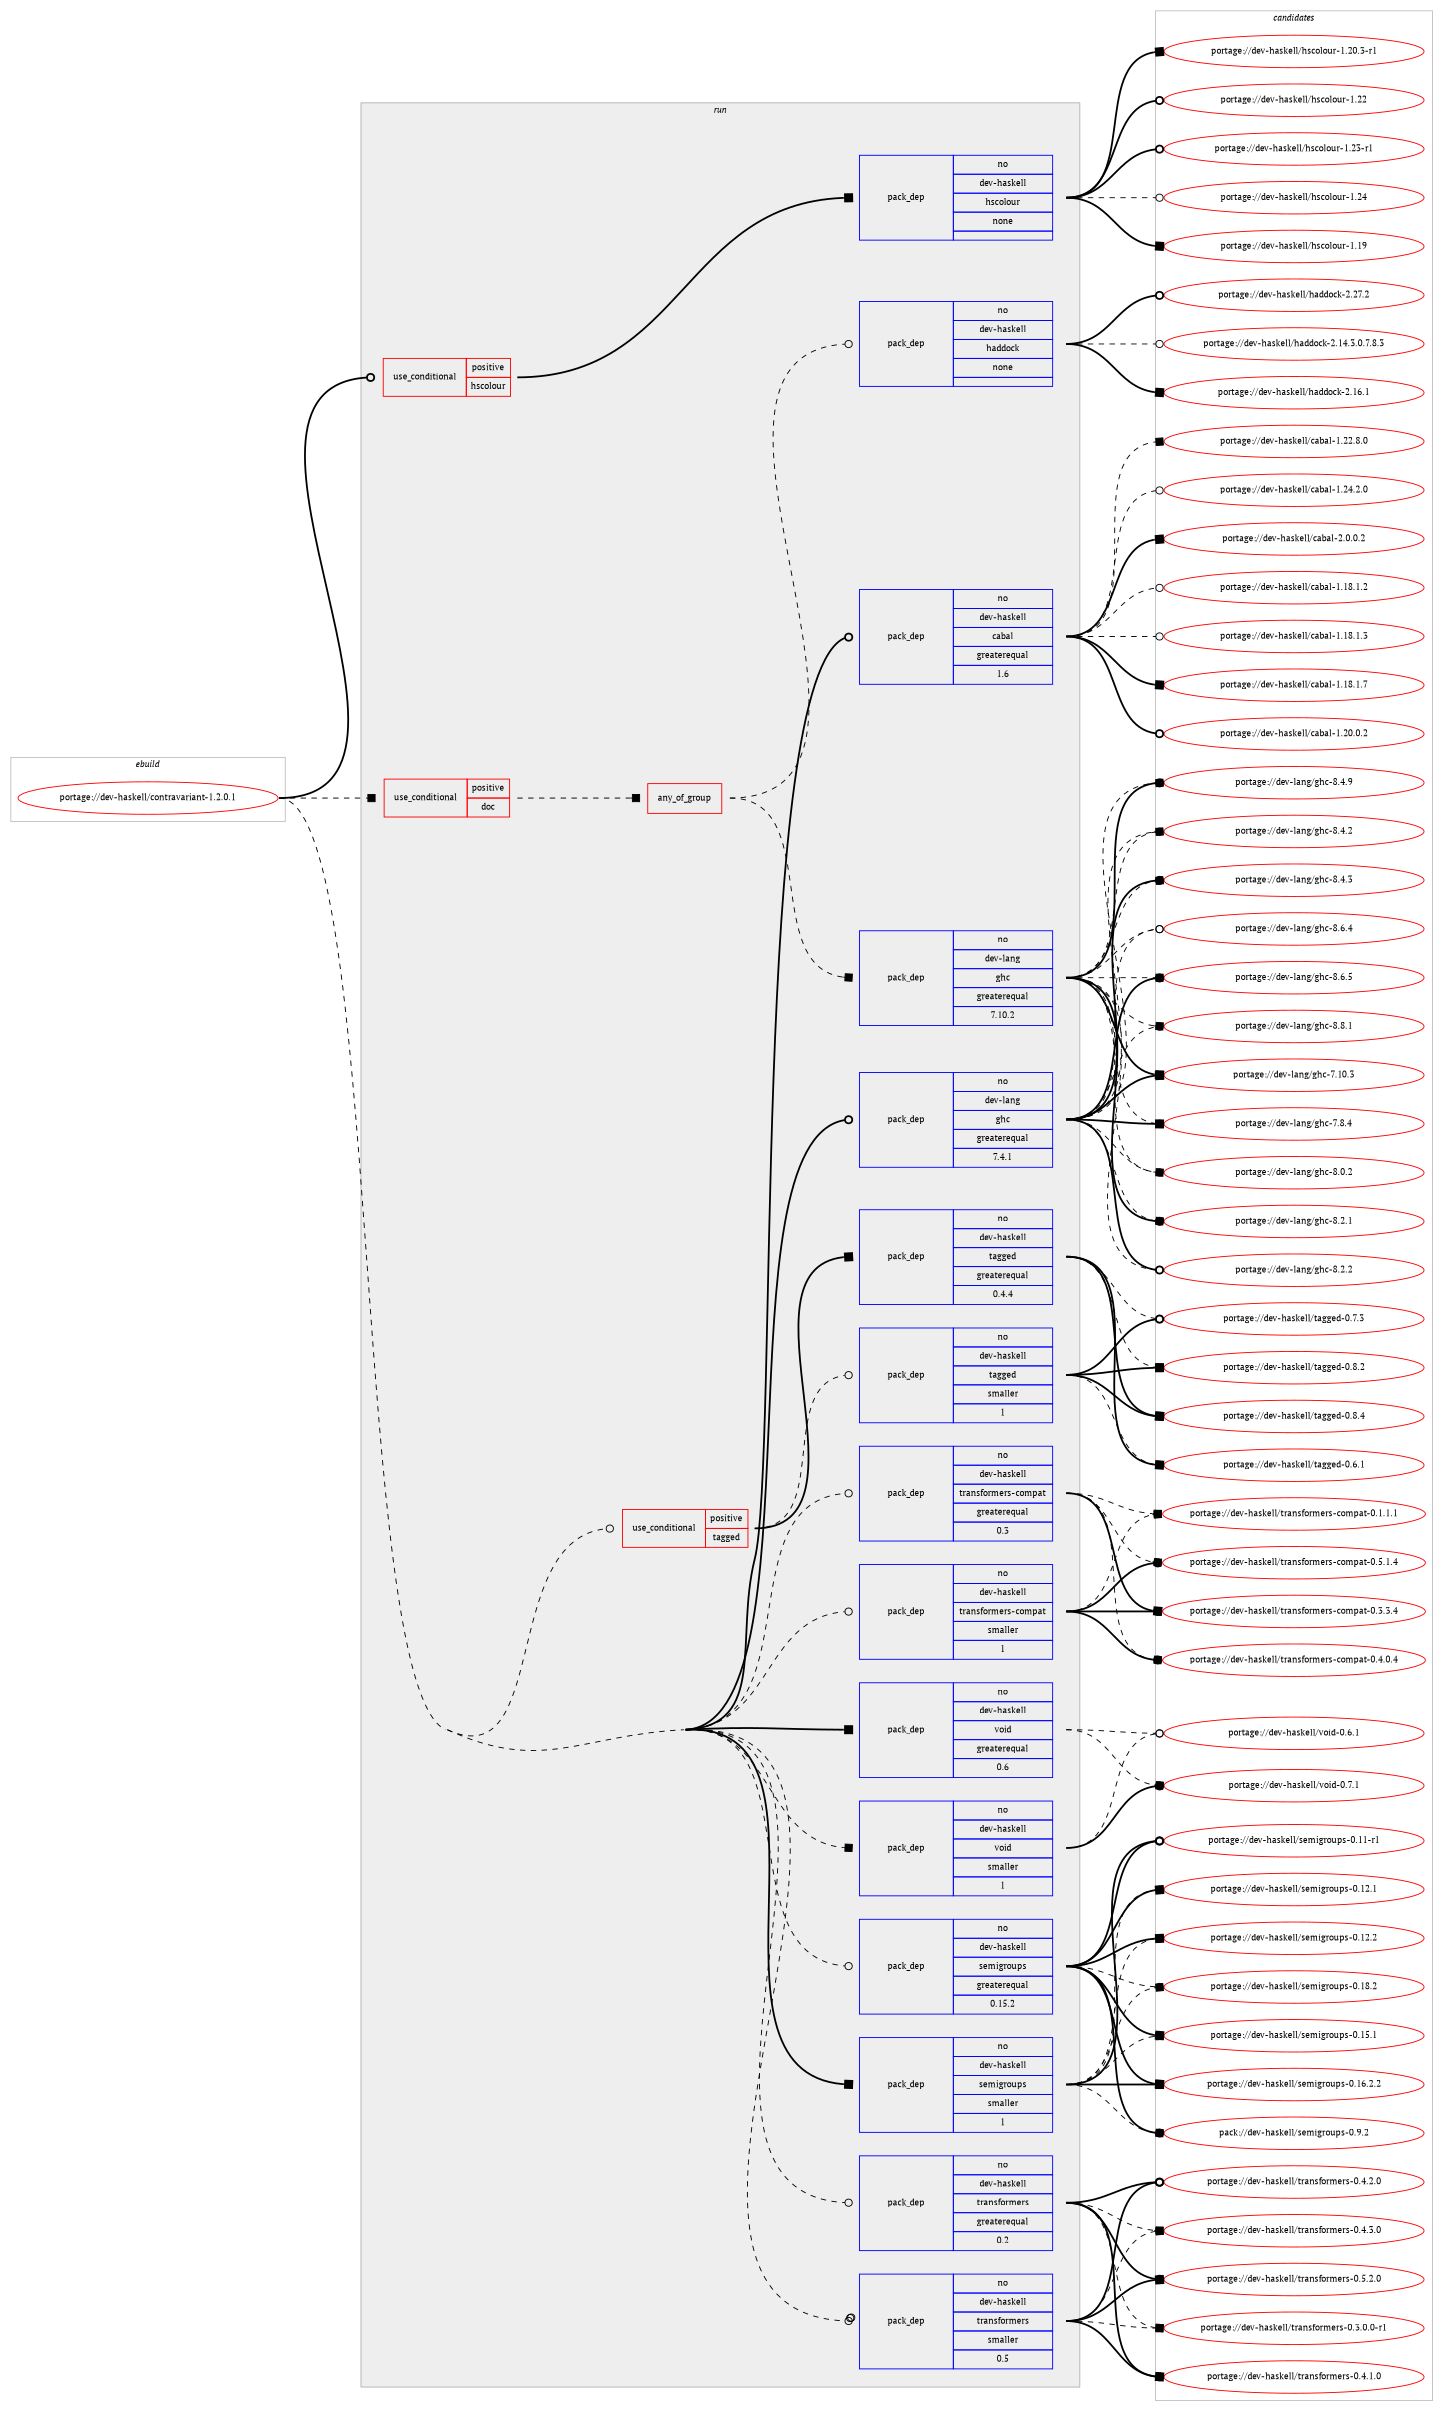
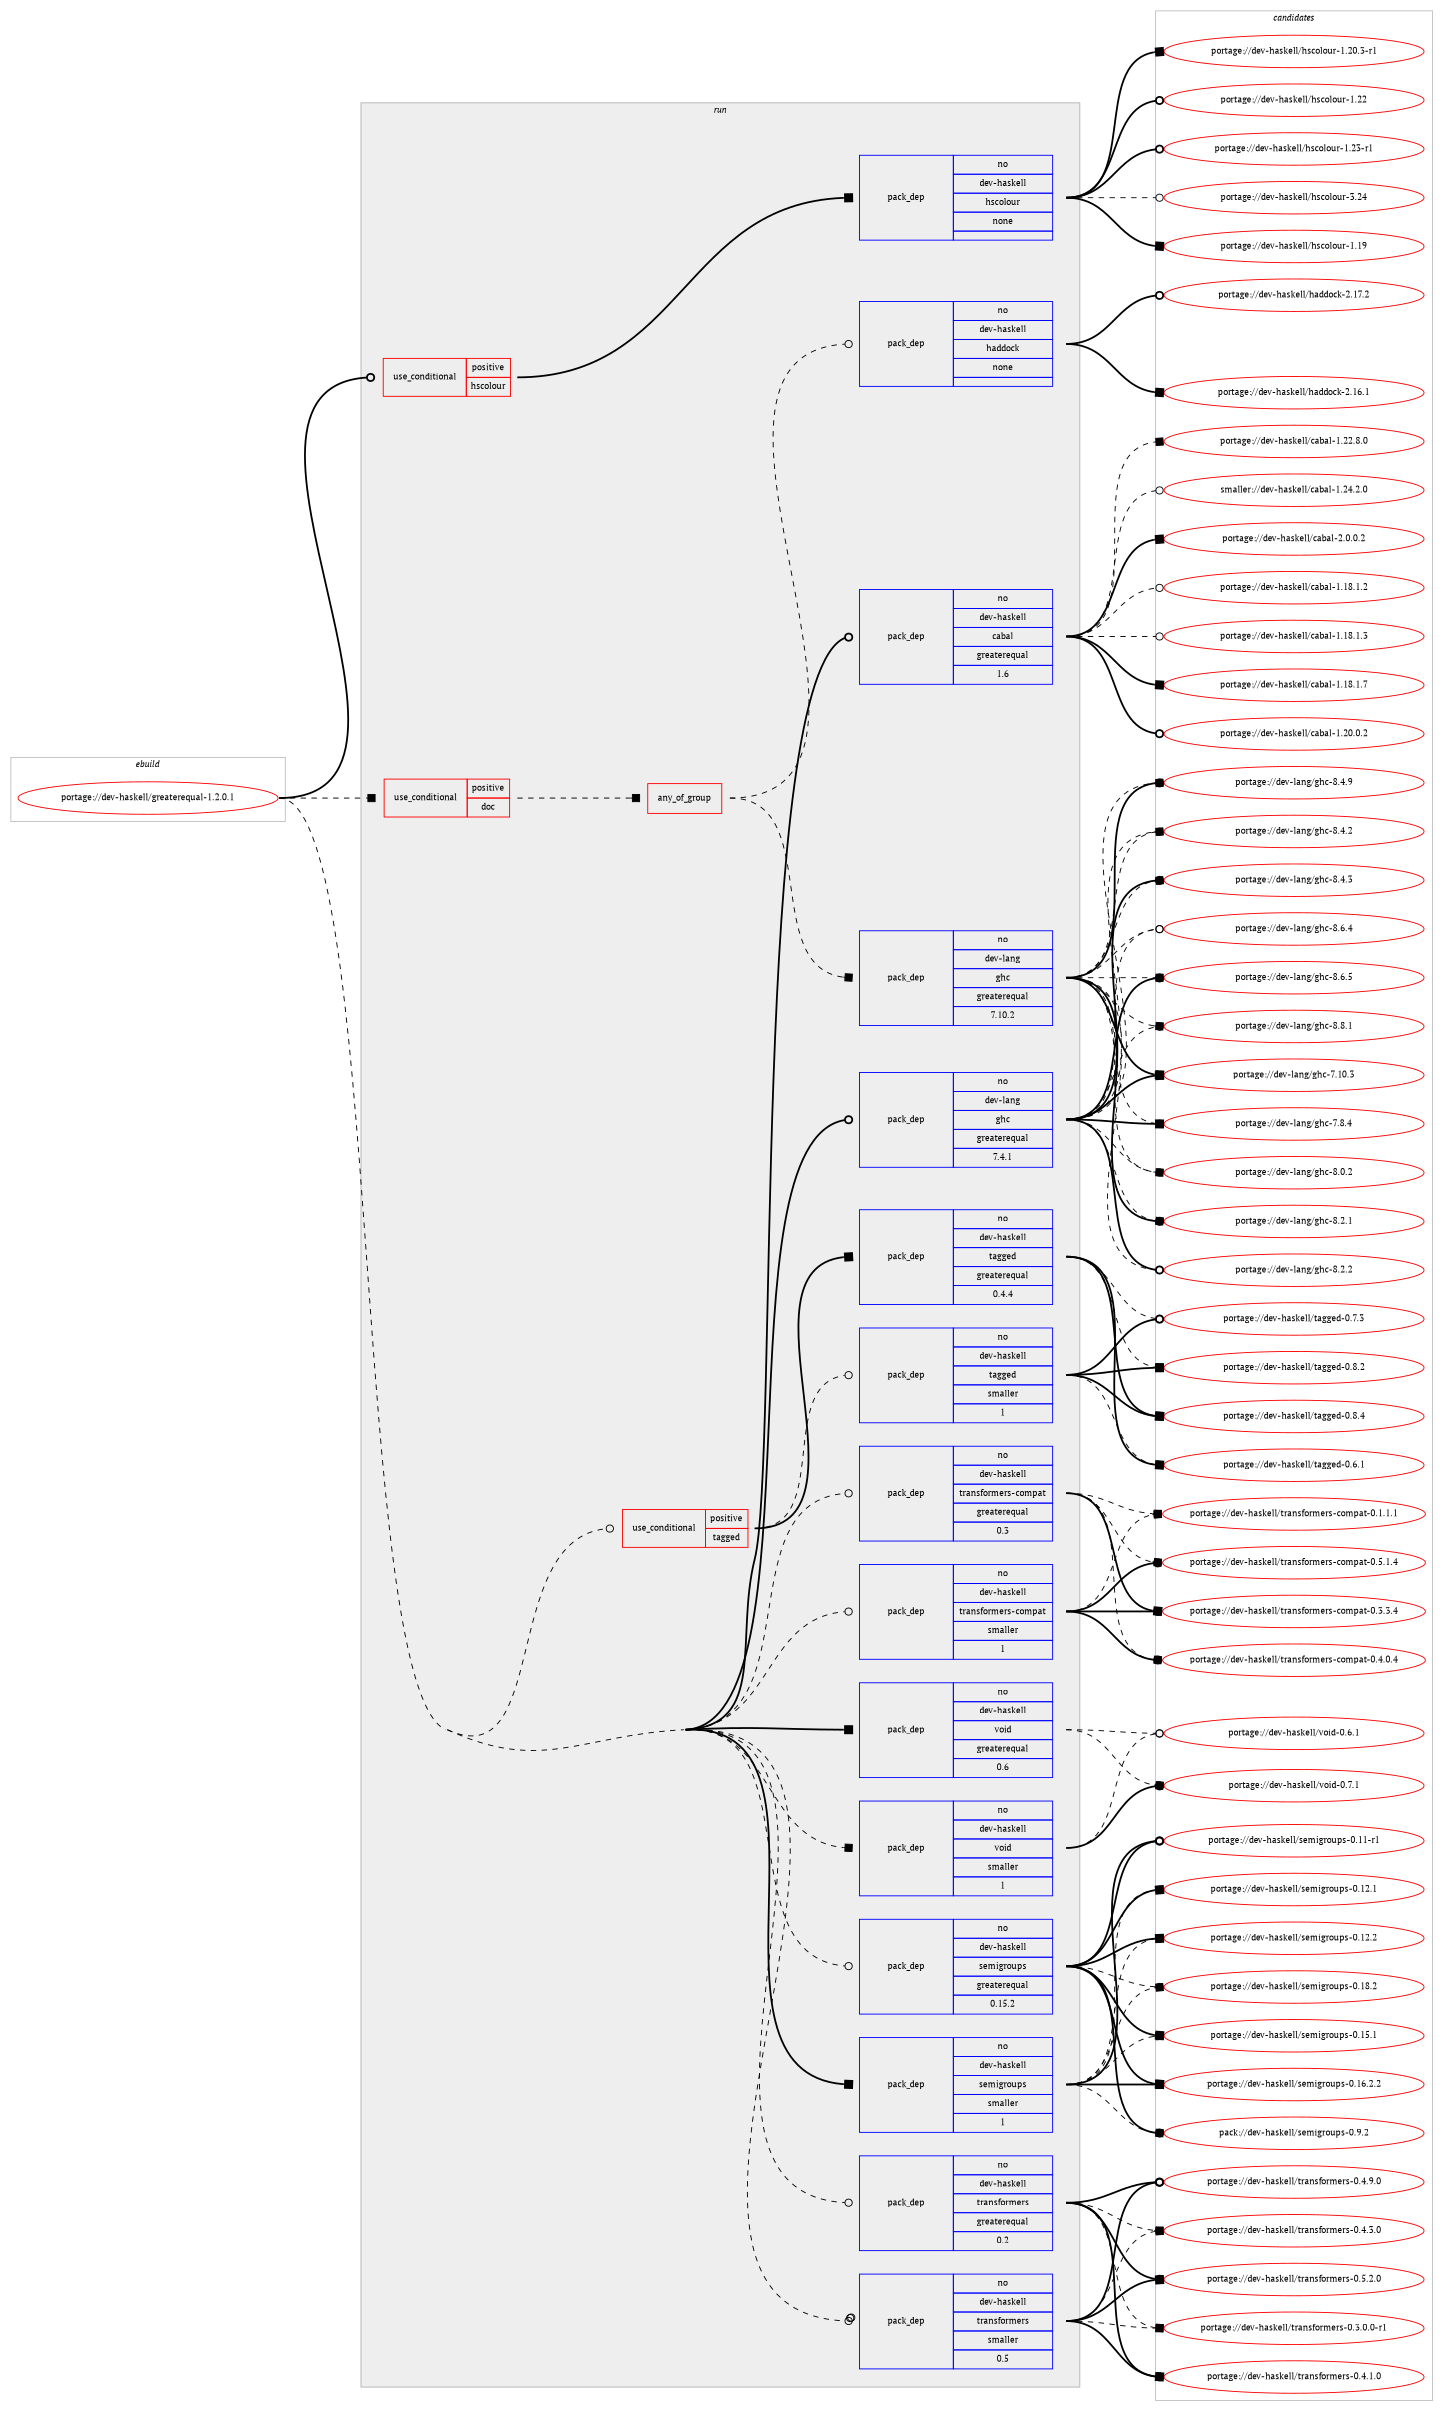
(1294, 198) -> (1294, 198)
(1294, 295) -> (1294, 295)
(1294, 344) -> none
(1294, 490) -> (1294, 490)
(148, 798) -> (148, 798)
(1294, 2182) -> (1294, 2182)
